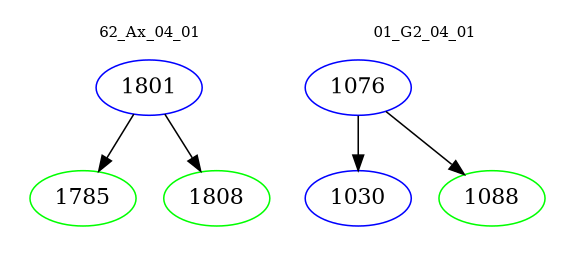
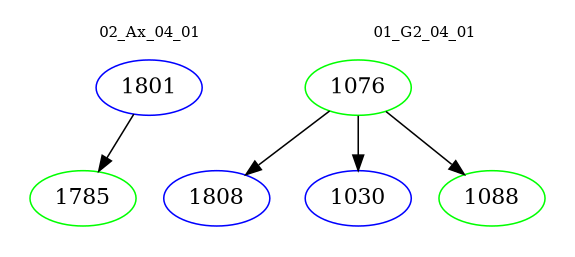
(150, 33) -> (150, 33)
(358, 88) -> (358, 88)
(179, 136) -> (303, 131)
(217, 198) -> (217, 198)
